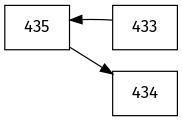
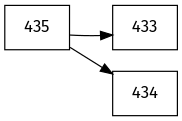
(97, 20) -> (85, 36)
